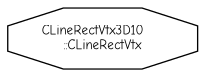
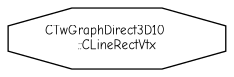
(103, 39) -> (117, 39)
